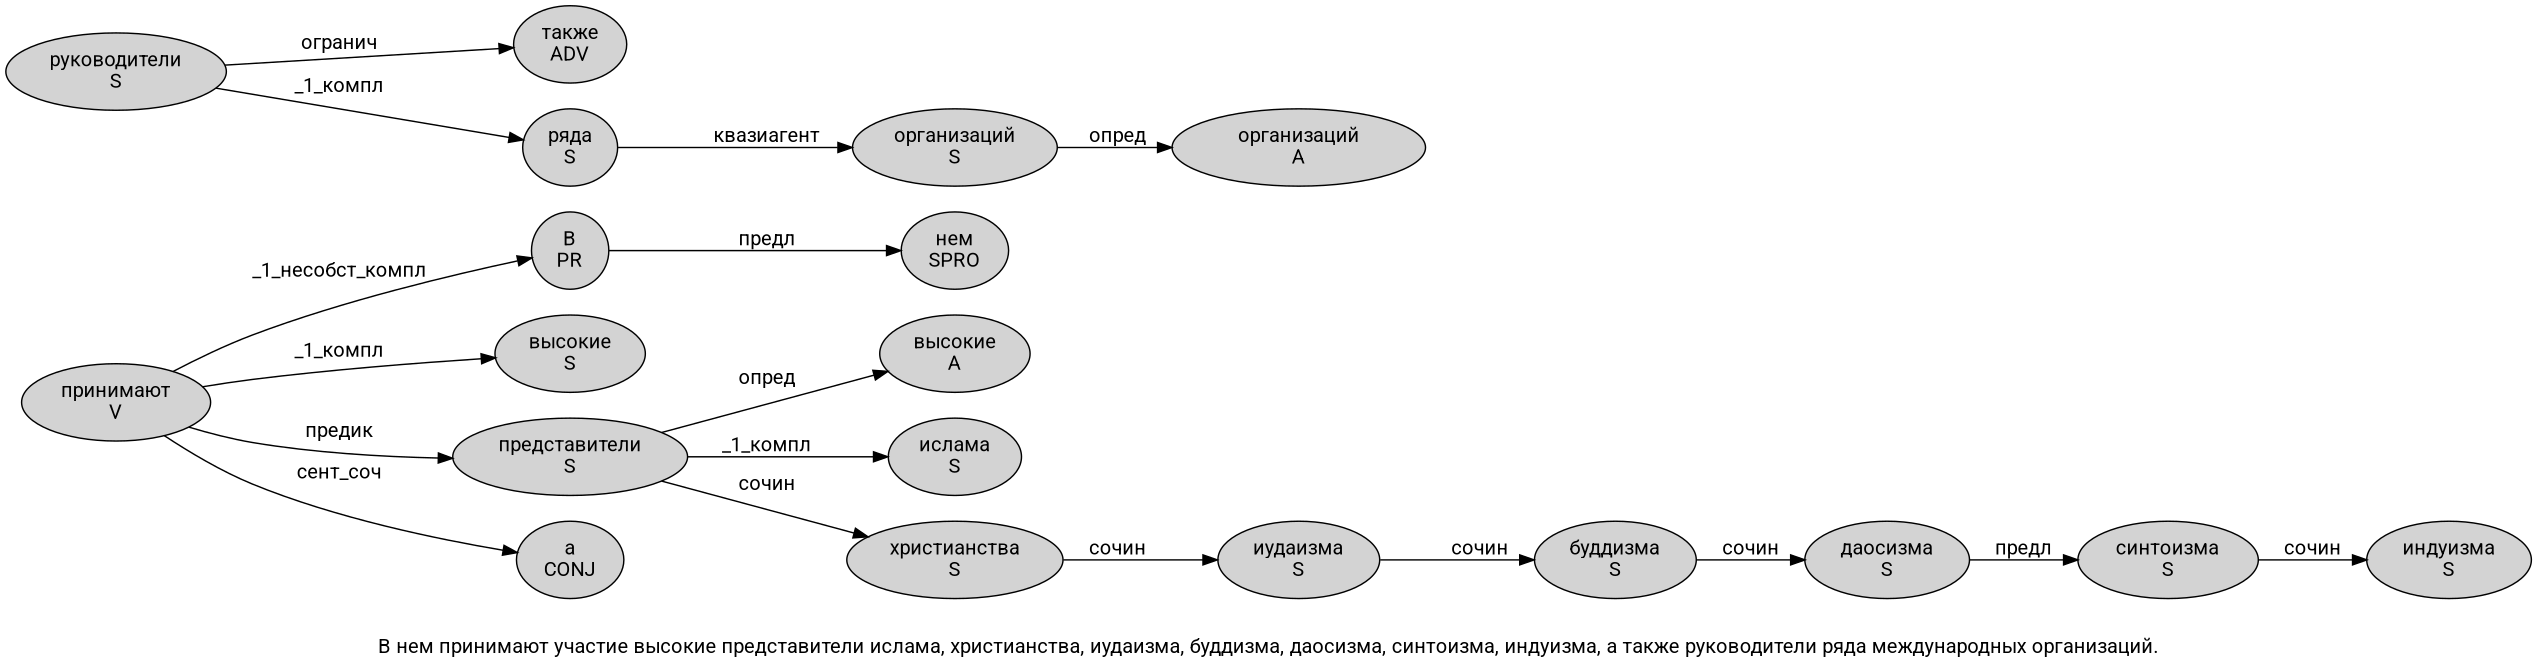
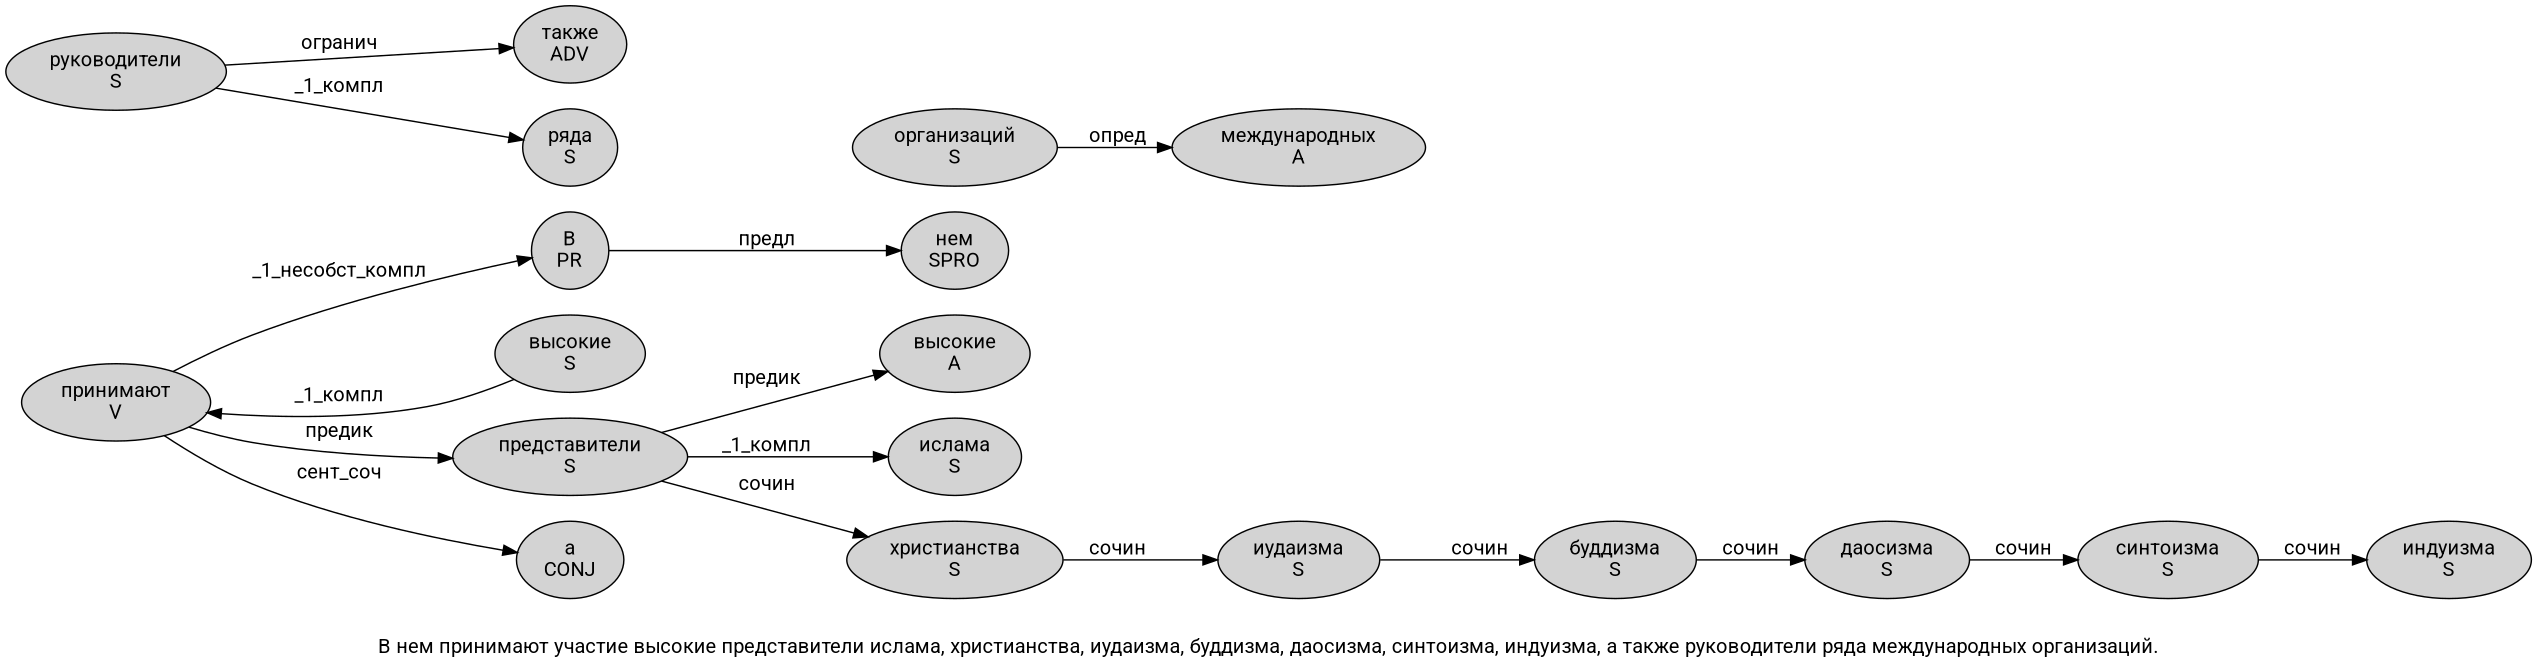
(728, 147) -> none
(1299, 147) -> (1299, 147)
(342, 370) -> (370, 414)
(767, 379) -> (767, 379)
(2024, 549) -> (2024, 549)
